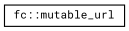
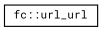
(65, 16) -> (51, 16)
